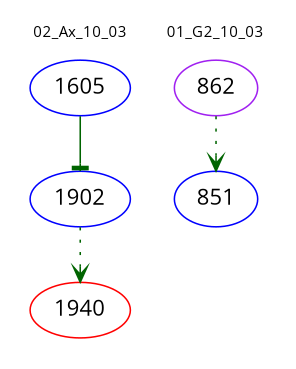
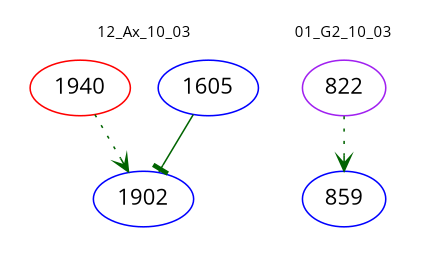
(80, 33) -> (144, 33)
(216, 88) -> (344, 88)
(216, 199) -> (344, 199)
(80, 247) -> (108, 137)
